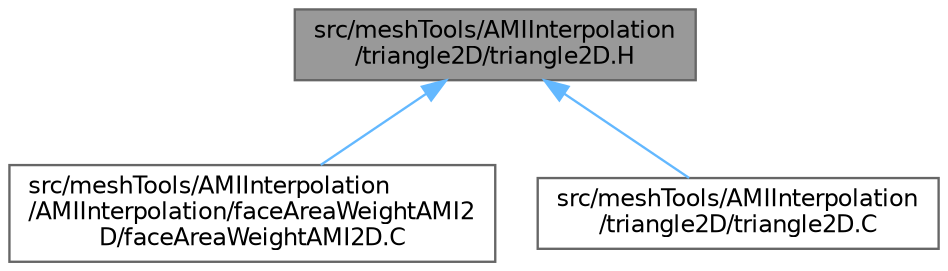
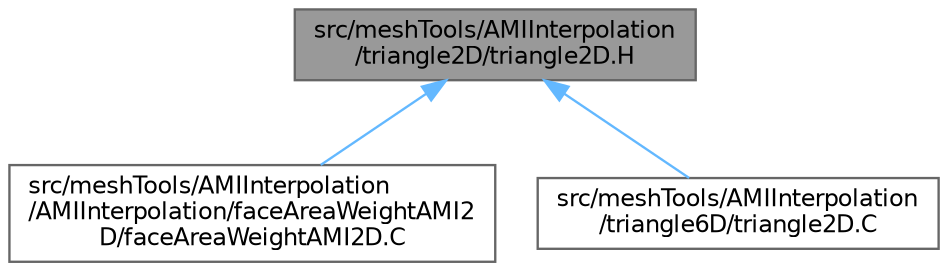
(738, 213) -> (738, 213)
